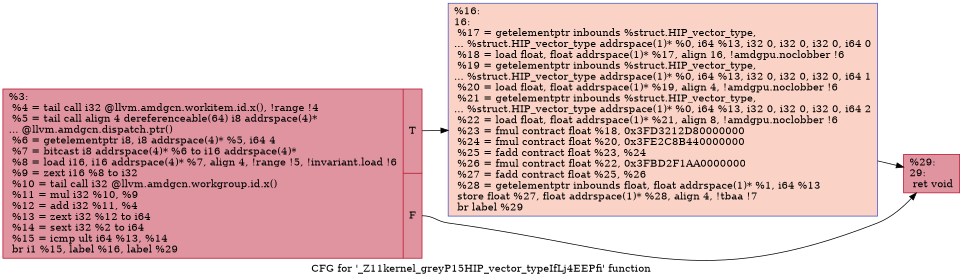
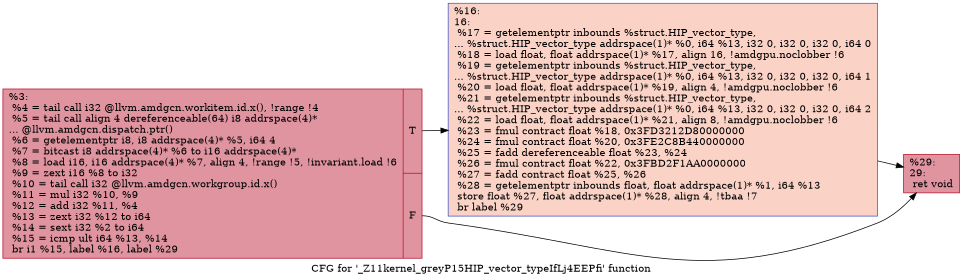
(550, 153) -> (571, 153)
